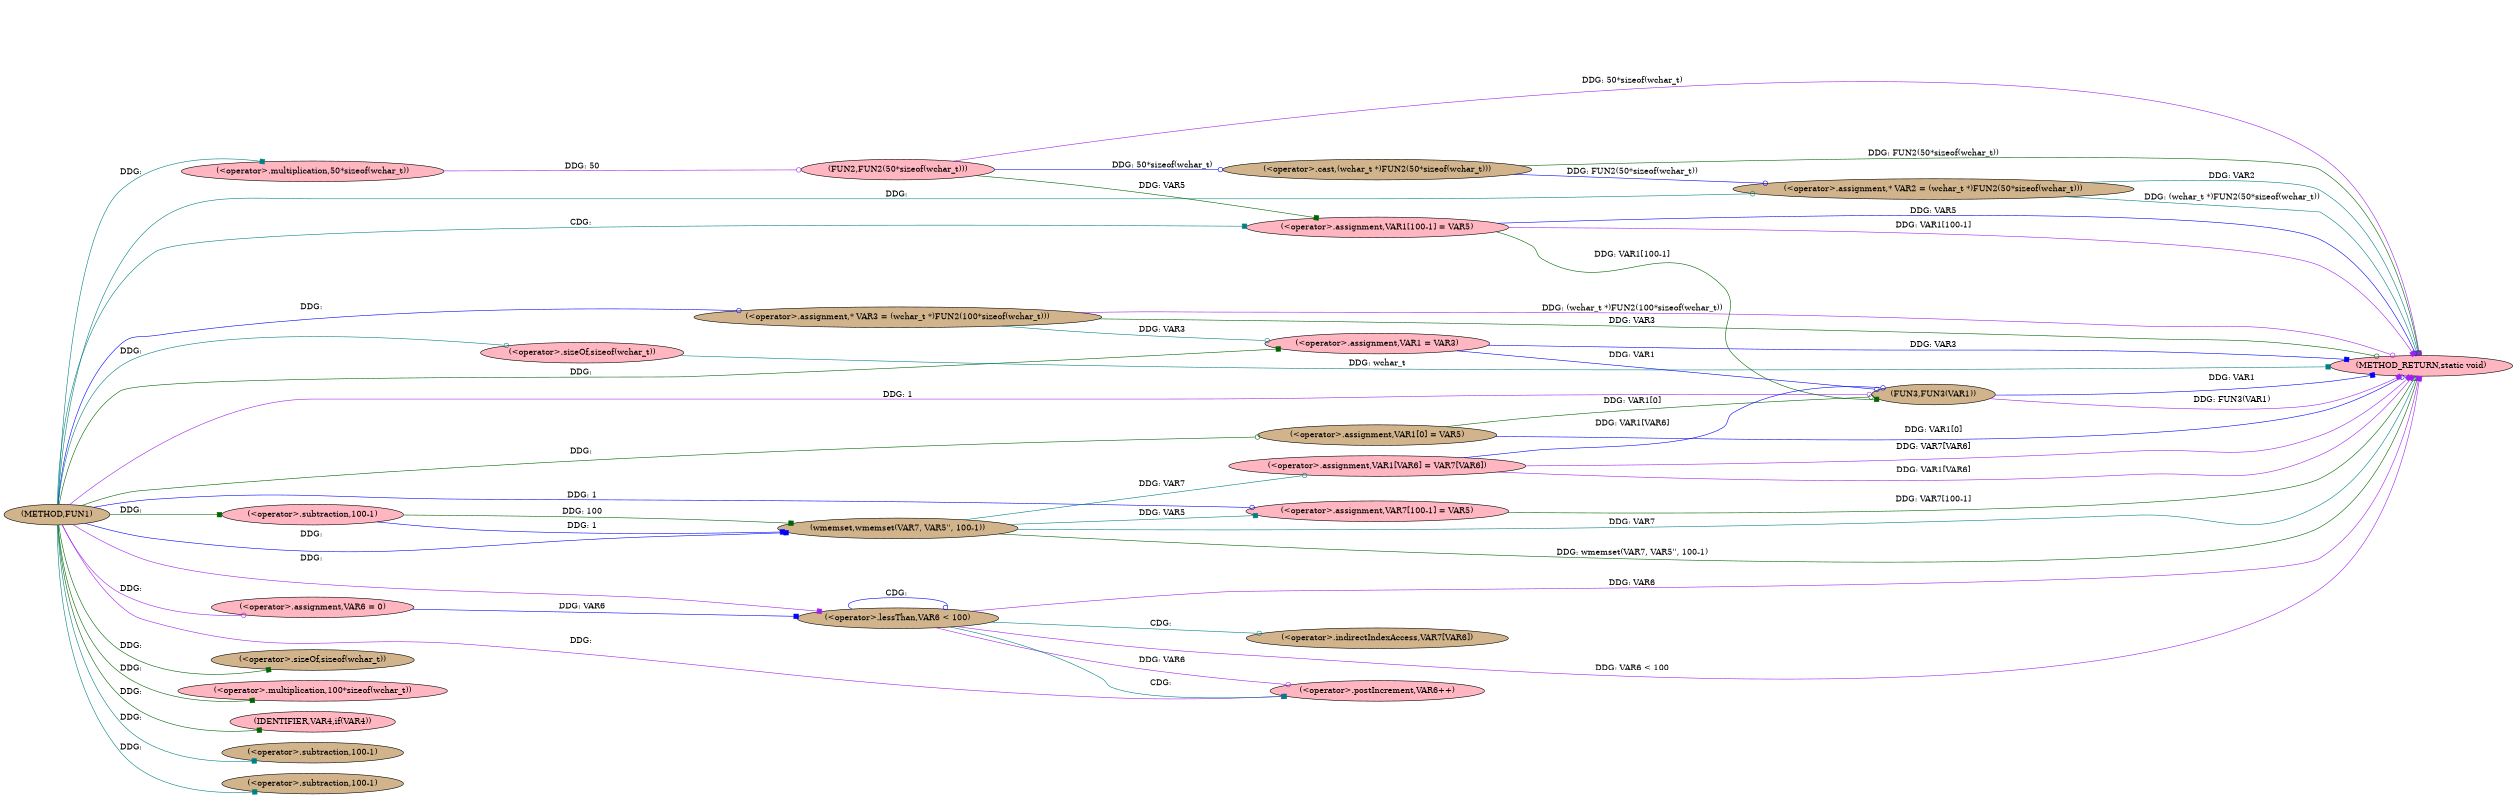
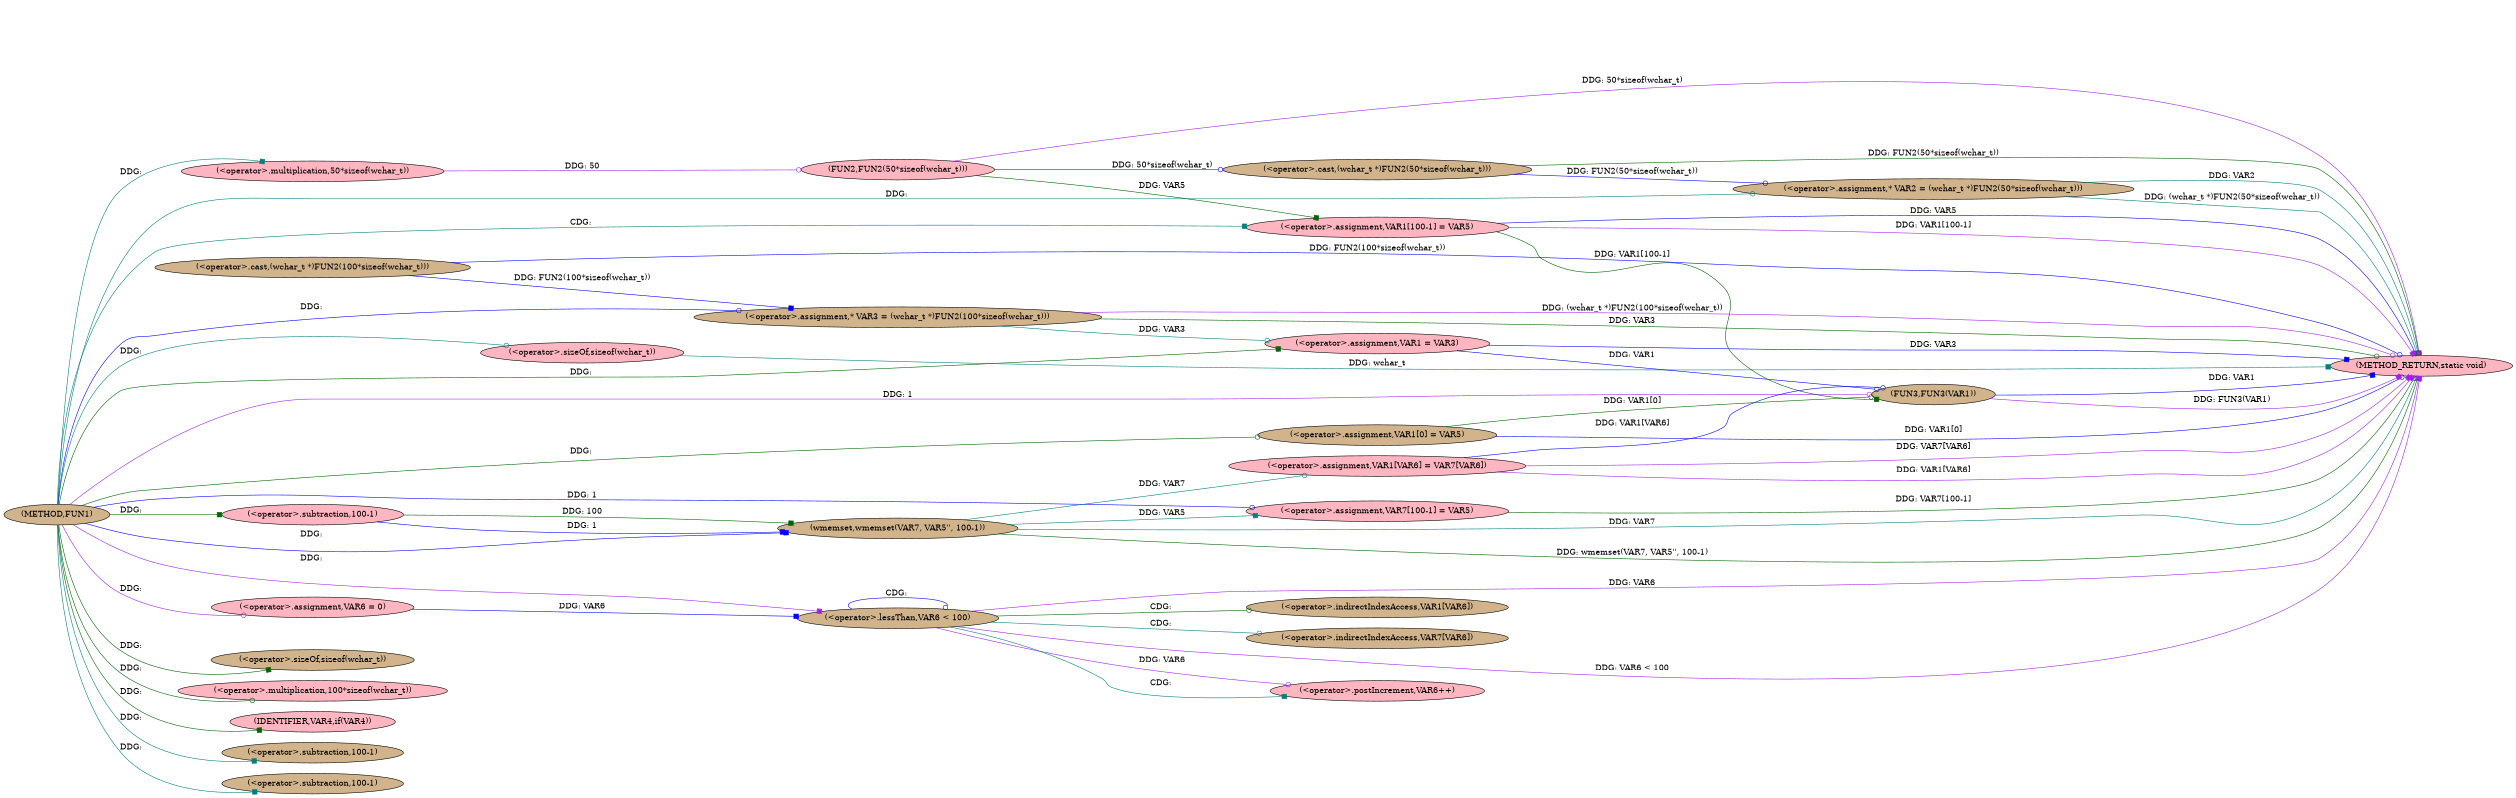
none -> (313, 267)
none -> (1377, 607)
(647, 660) -> none
(110, 663) -> (110, 663)
